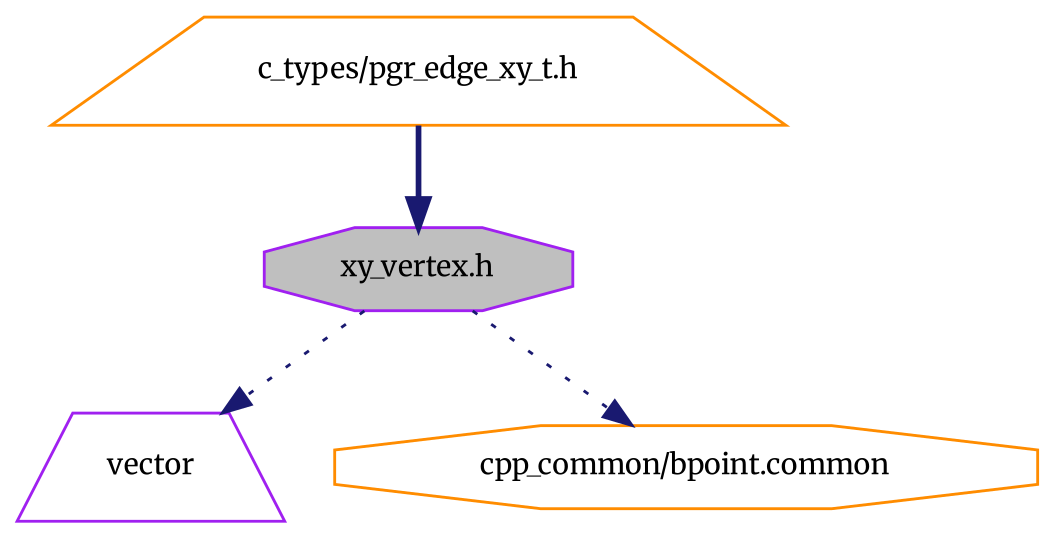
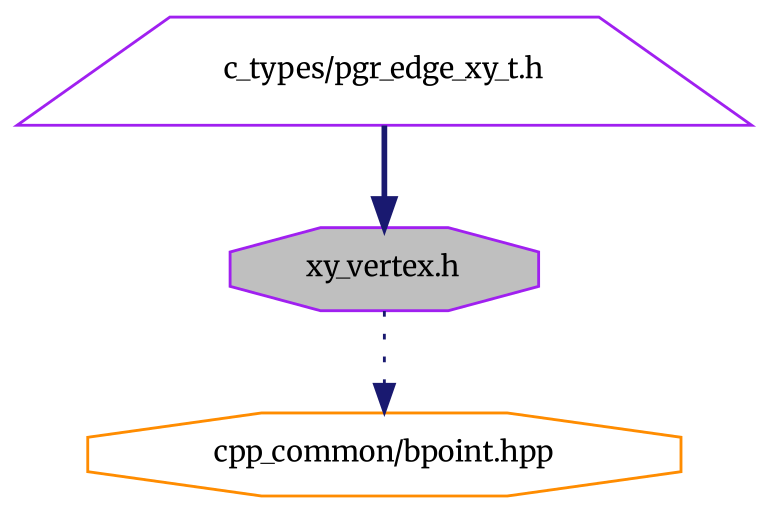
(419, 71) -> (384, 71)
(151, 467) -> none
(686, 467) -> (384, 454)
